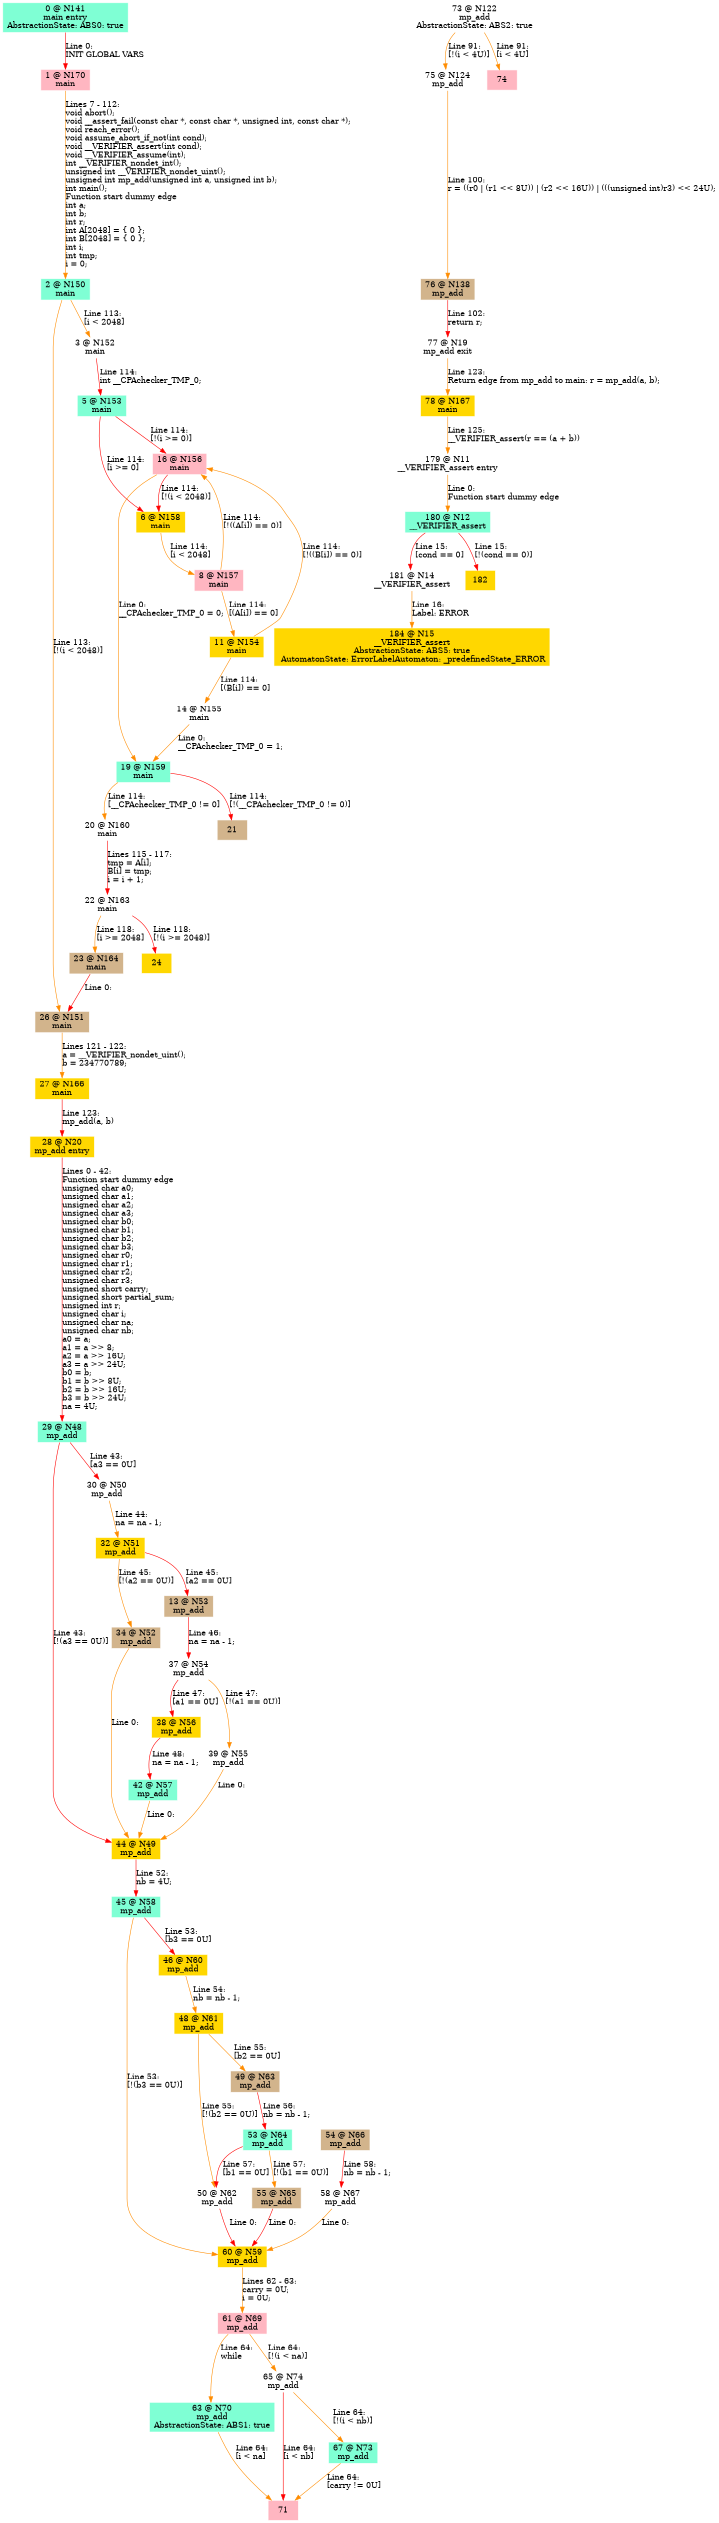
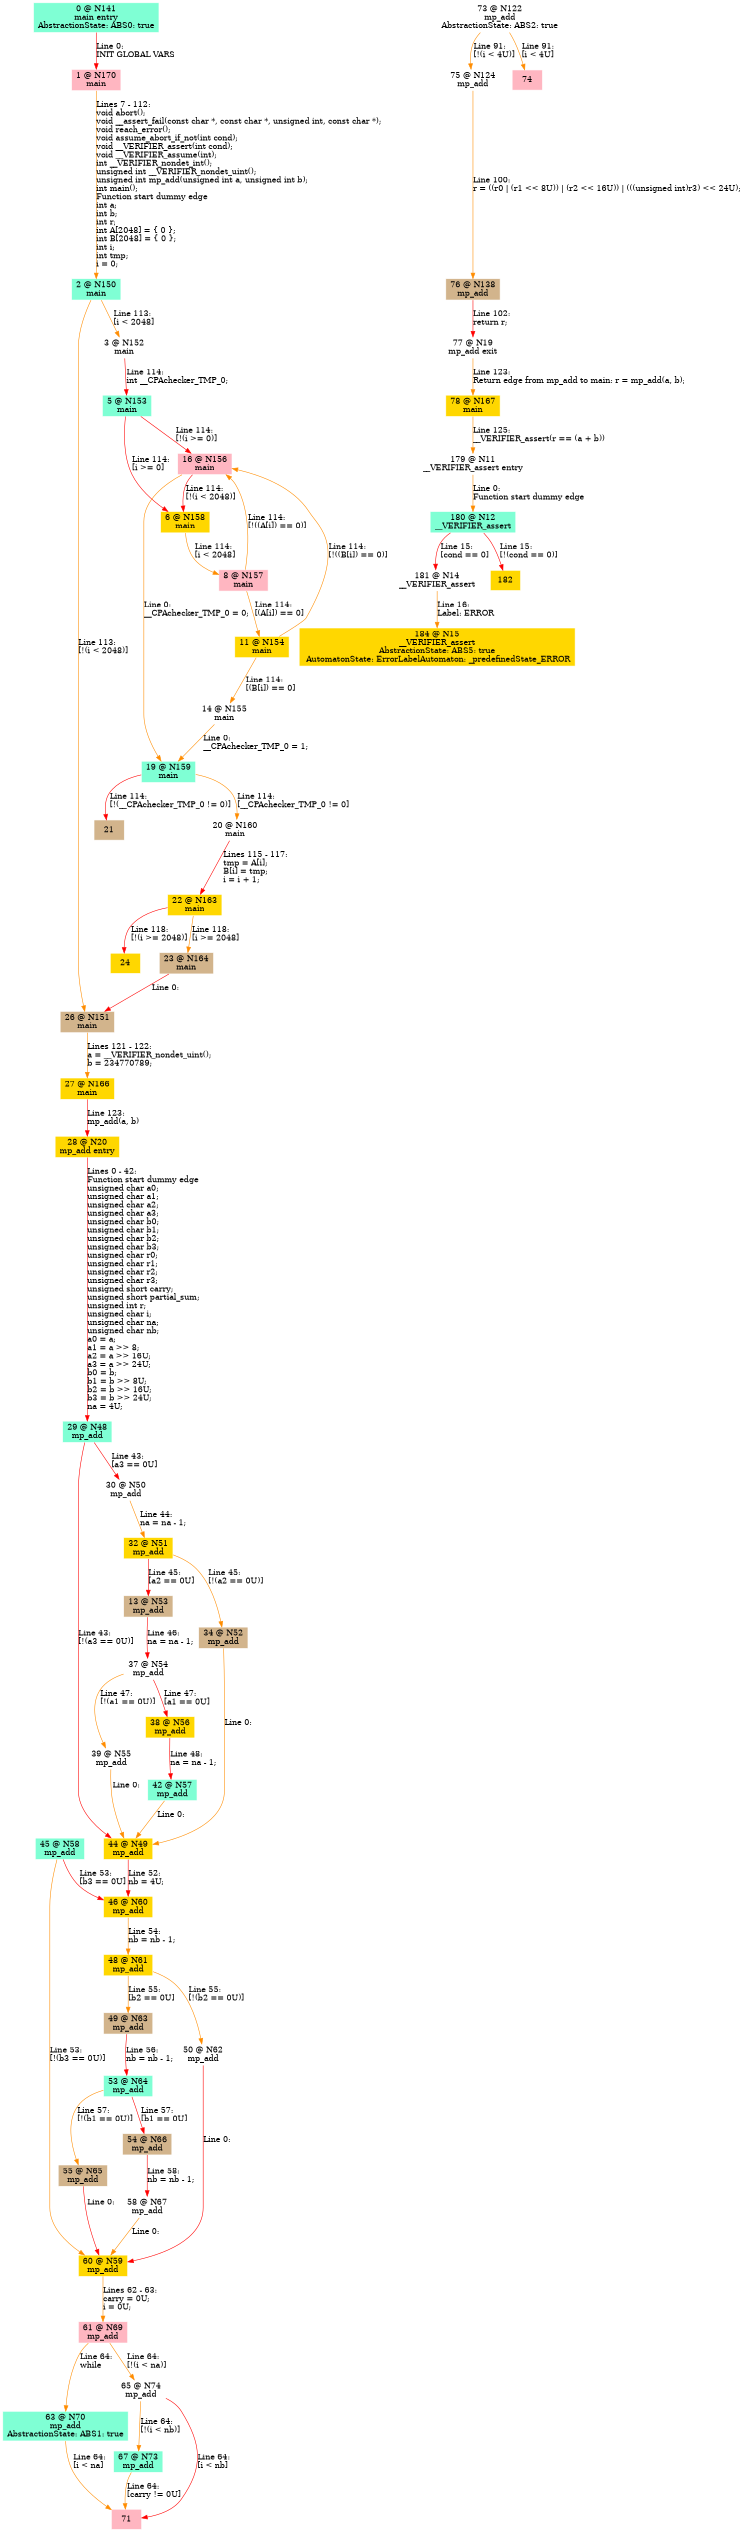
(107, 905) -> (195, 905)
(136, 1875) -> (128, 1875)
(223, 2160) -> (137, 2112)
